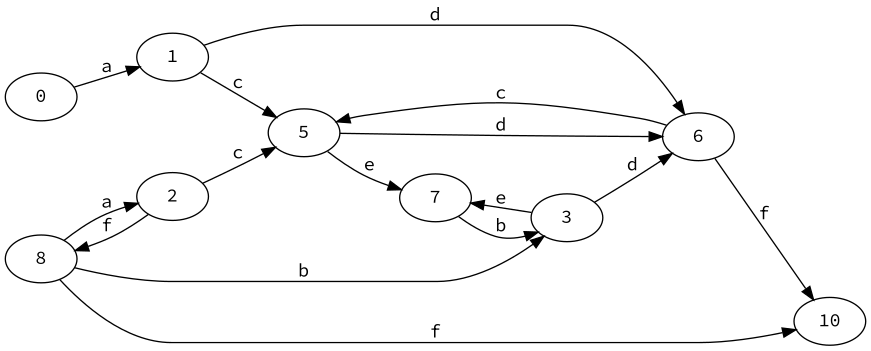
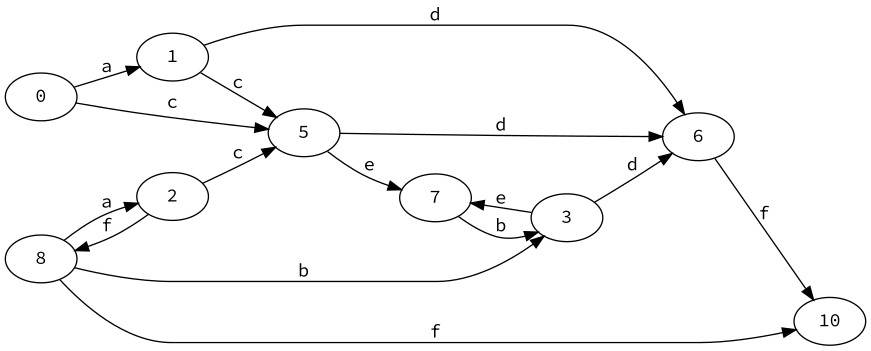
(509, 103) -> (165, 117)
